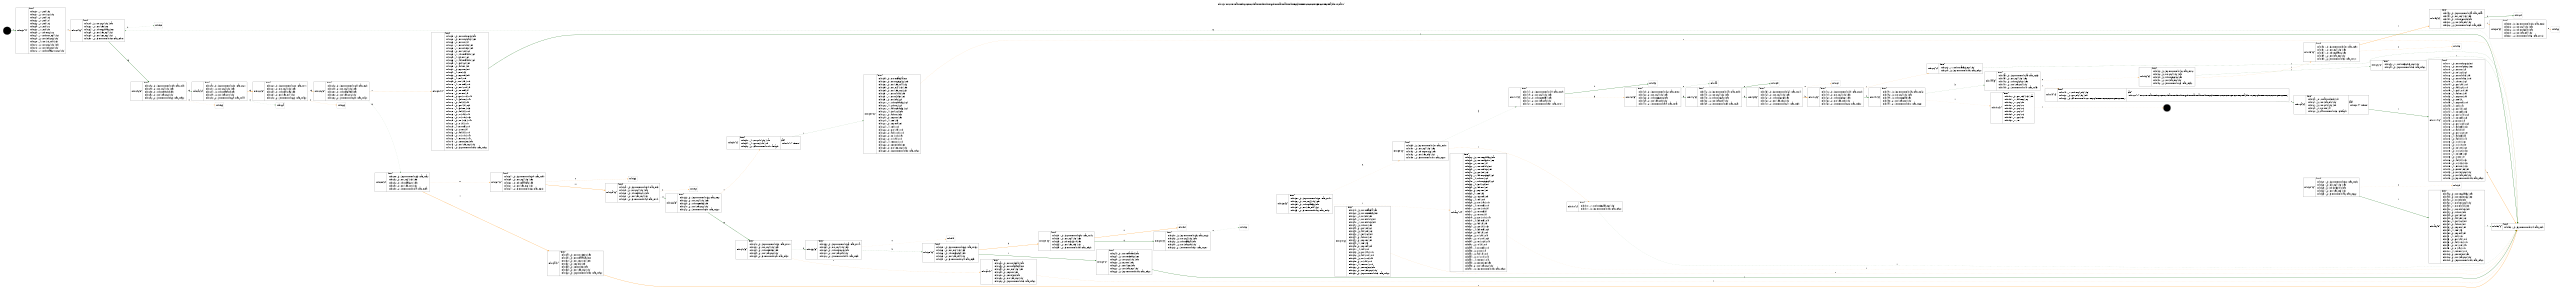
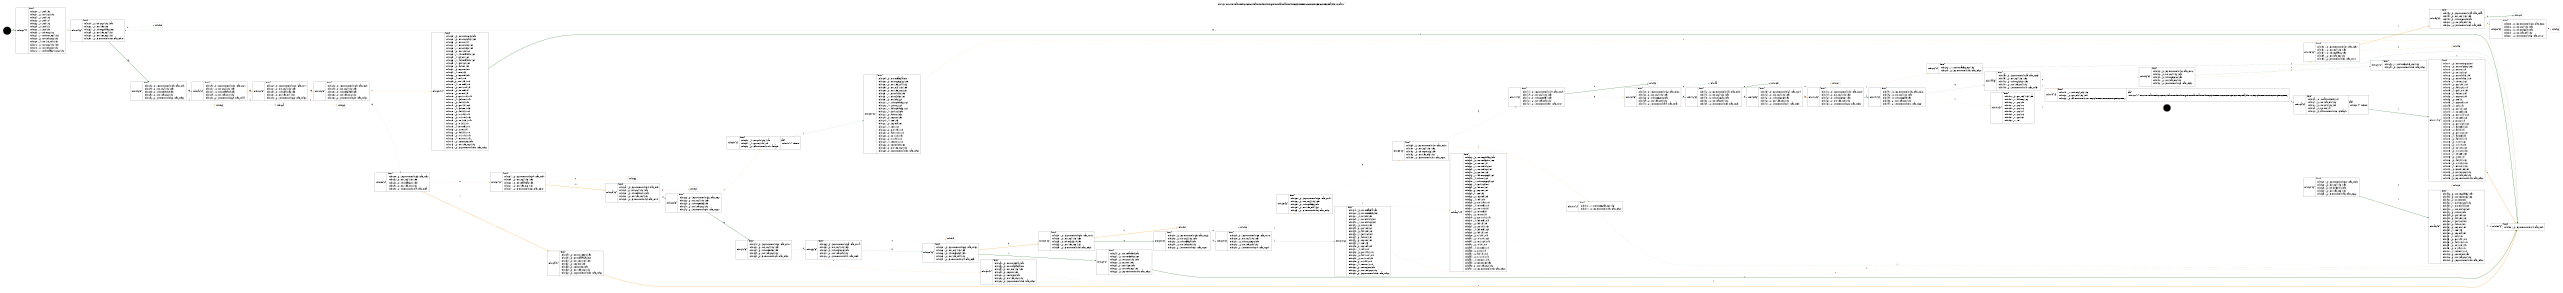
none -> (1244, 241)
